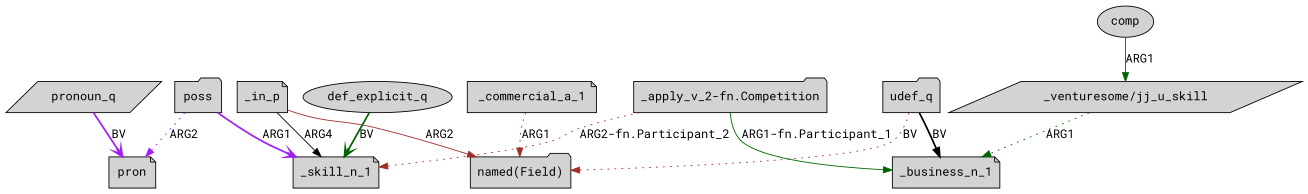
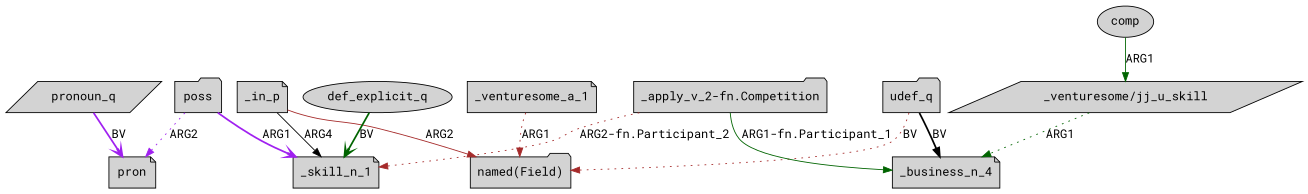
(532, 97) -> (532, 97)
(946, 172) -> (946, 172)
